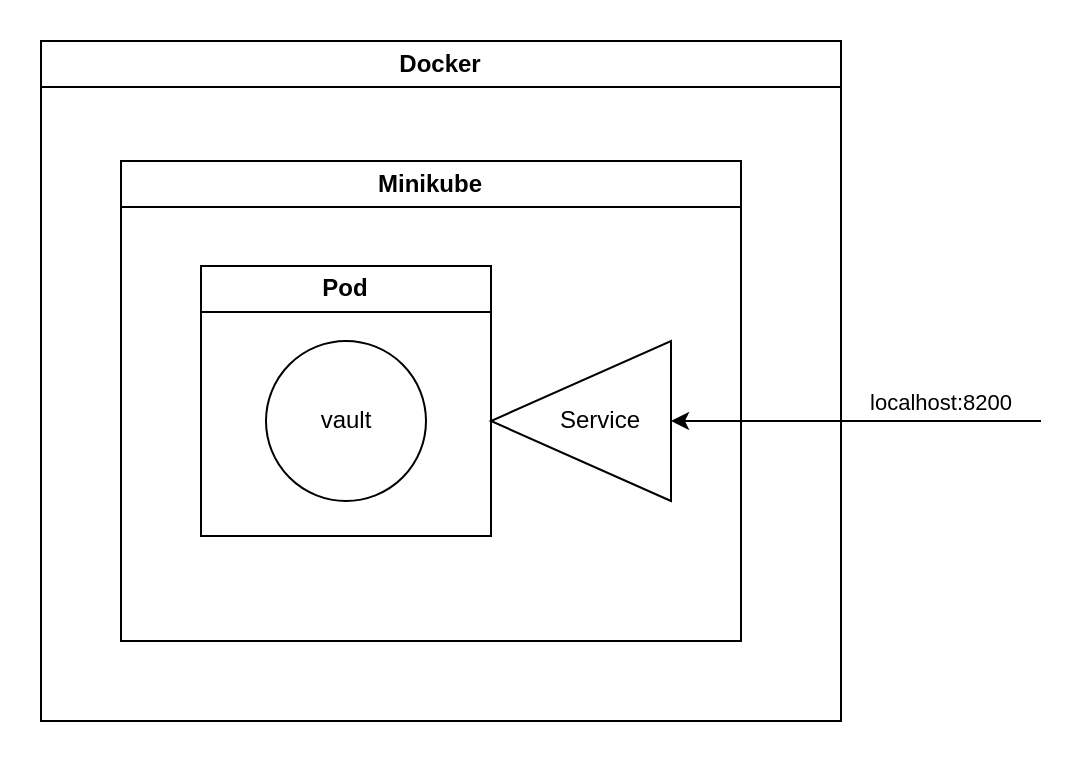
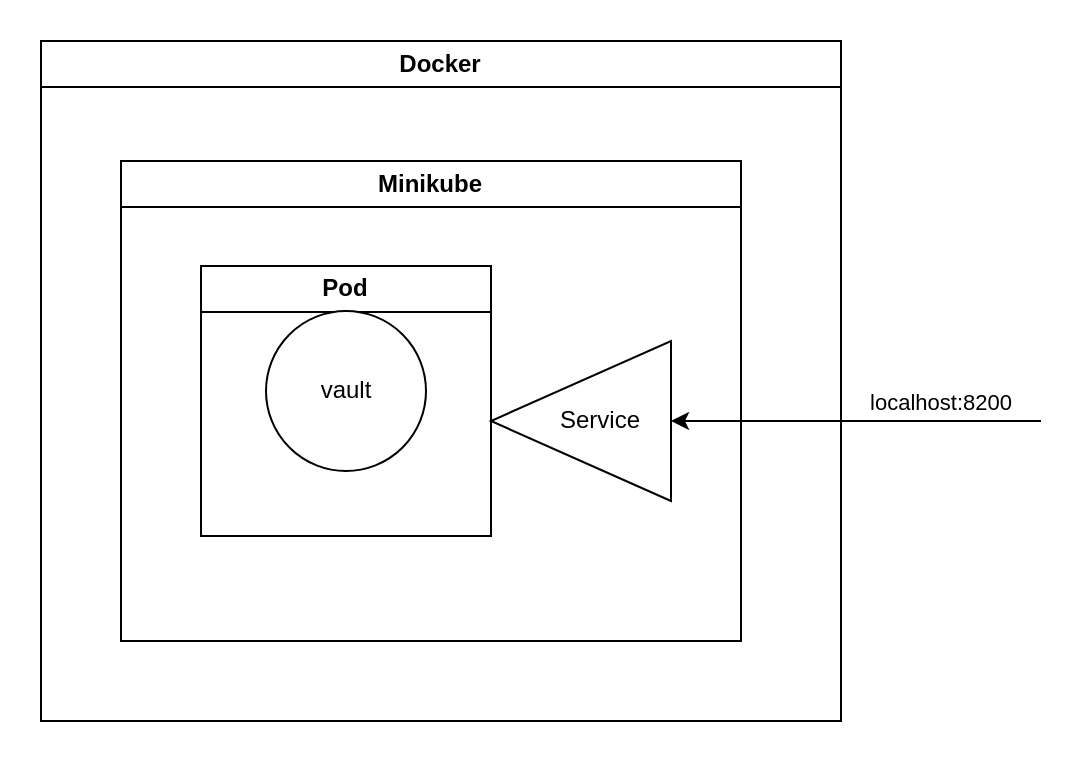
(346, 421) -> (346, 391)
